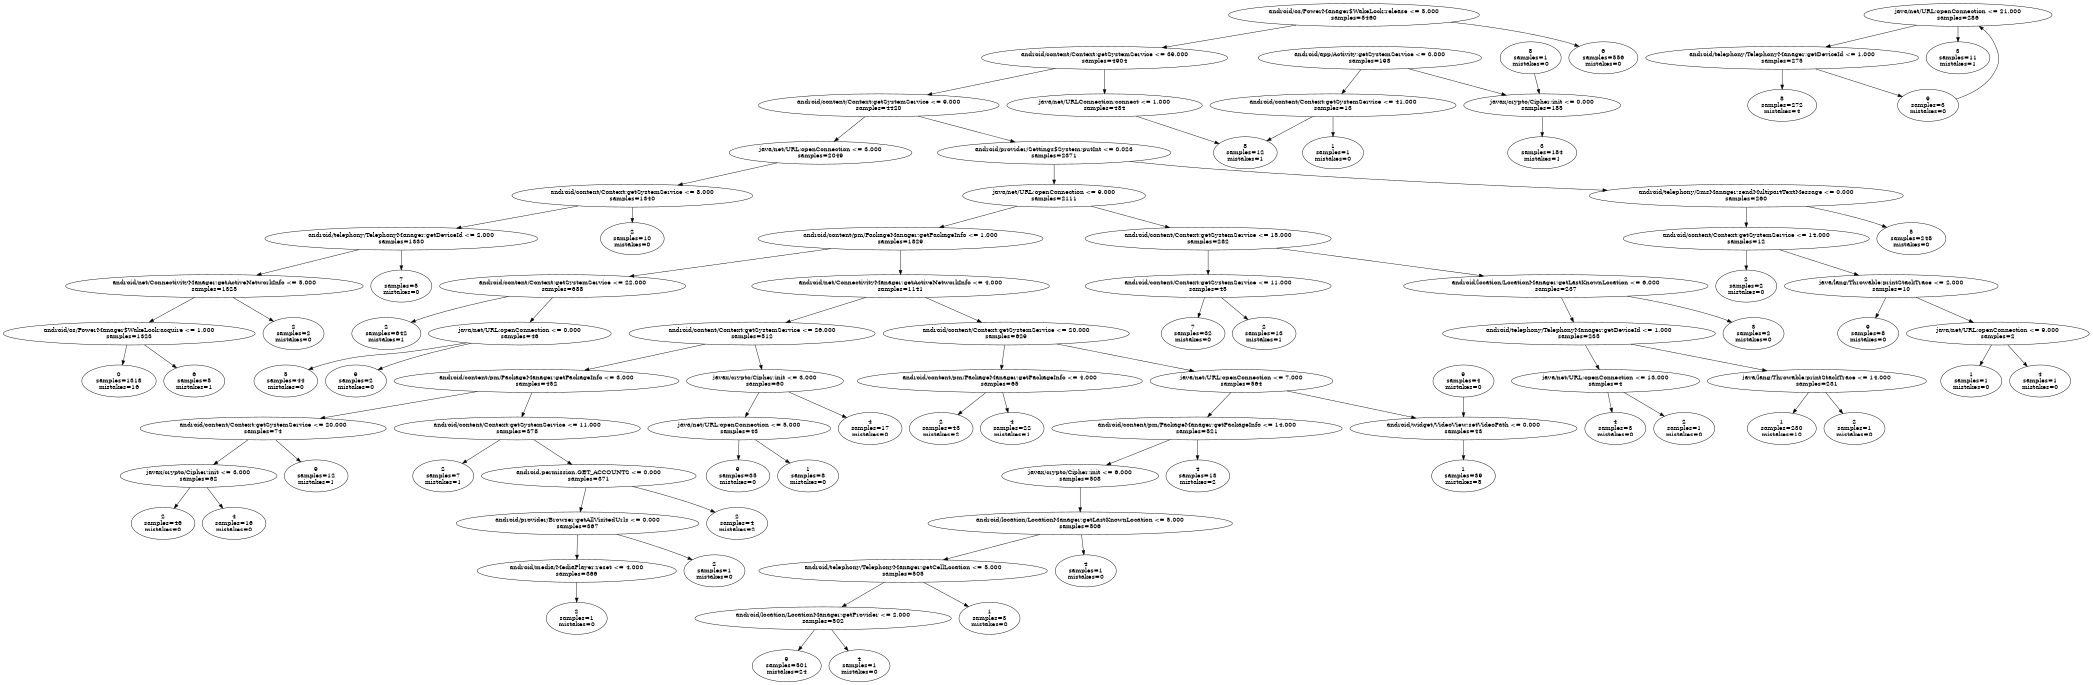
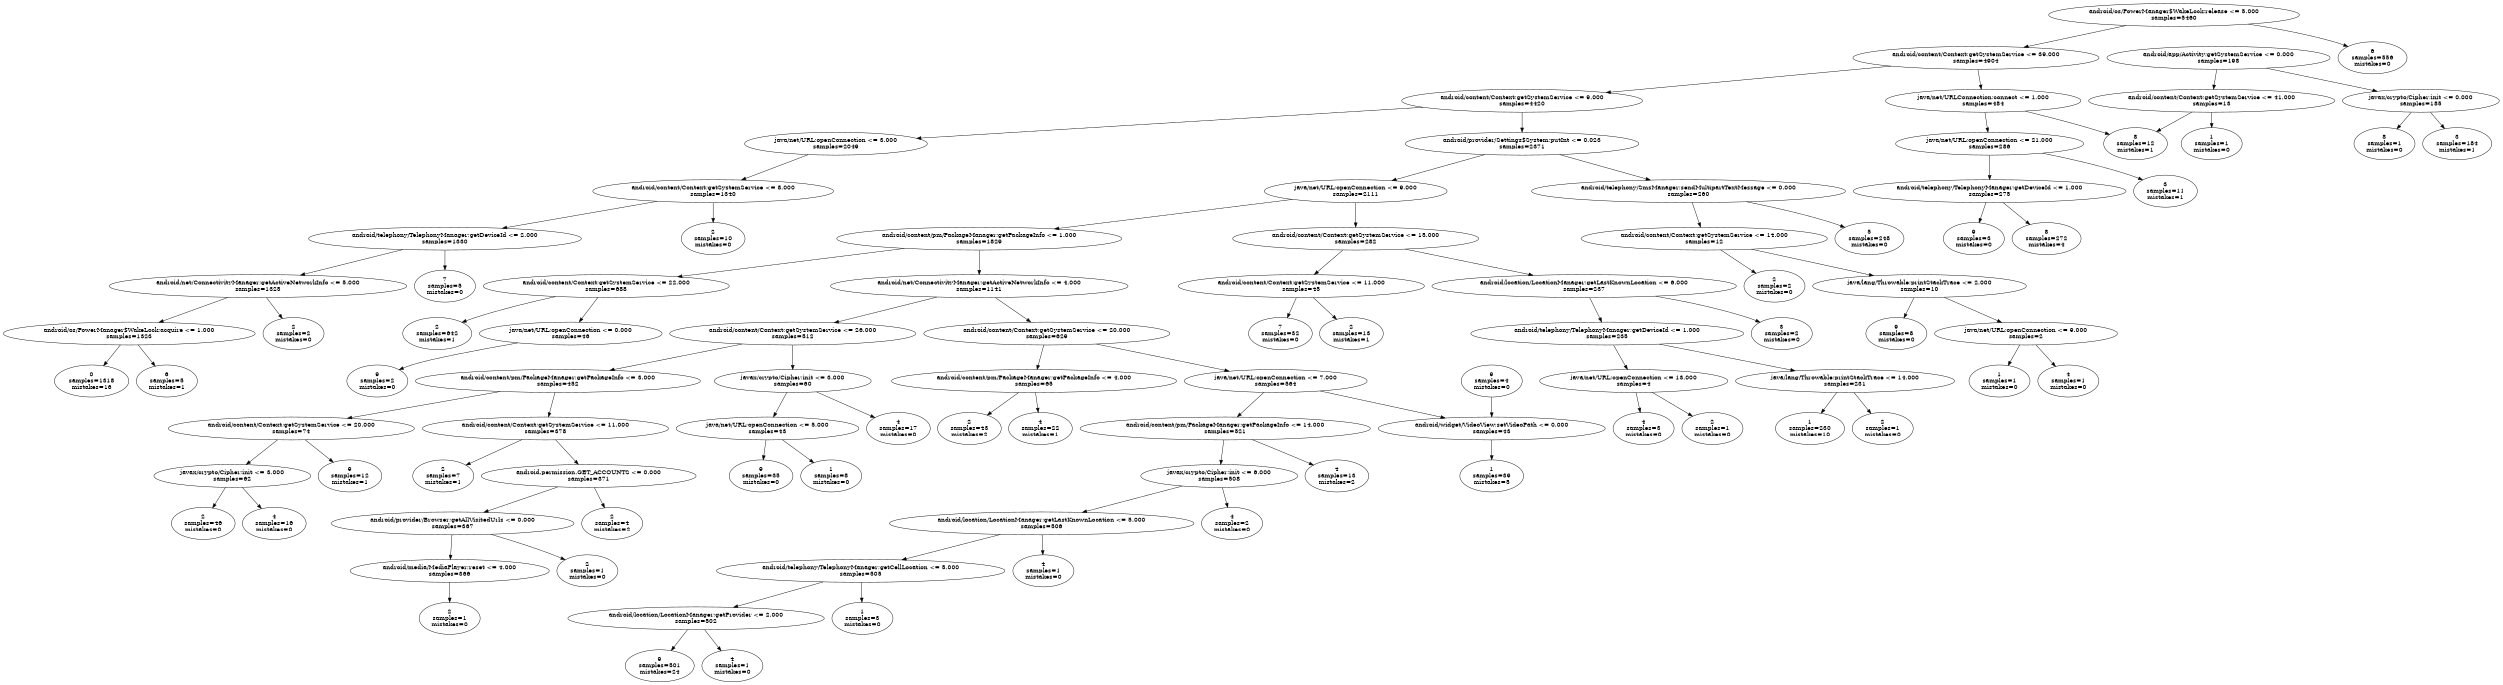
(1995, 72) -> (1986, 120)
(1536, 82) -> (2405, 119)
(286, 381) -> none
none -> (1232, 523)
